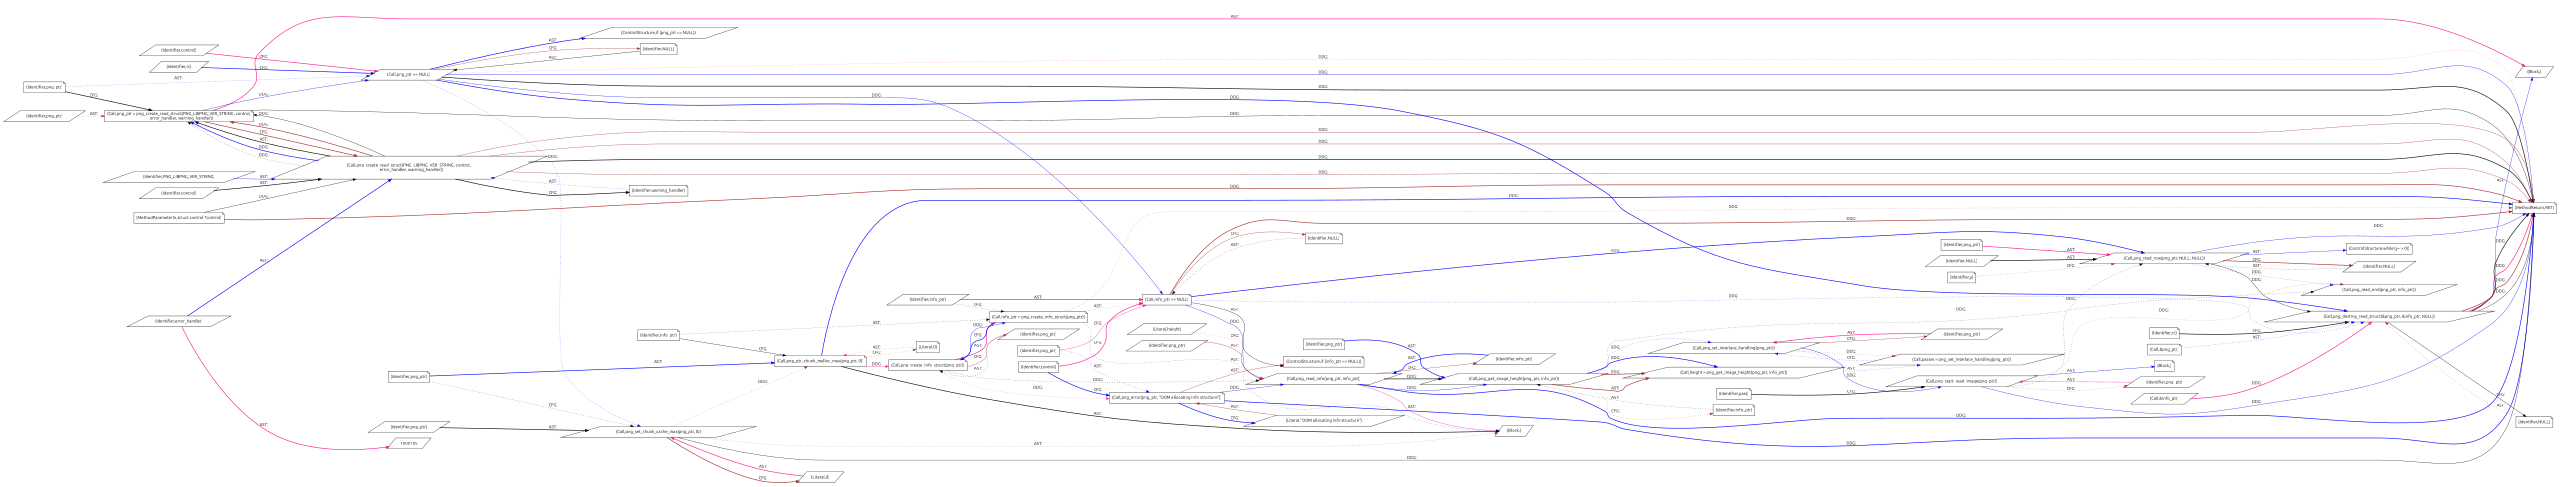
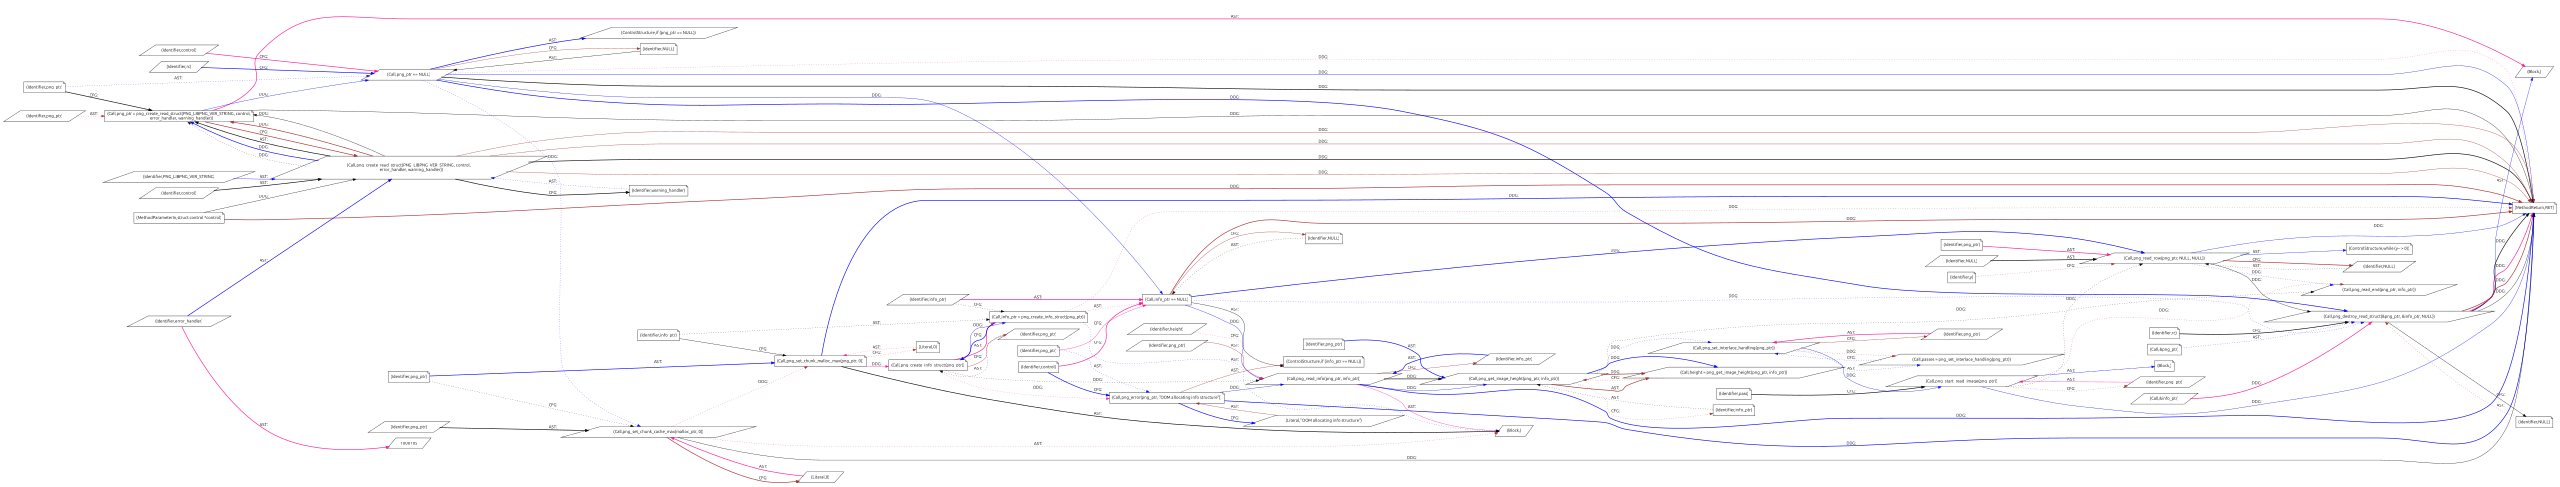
(1167, 329) -> (1167, 329)
(820, 361) -> (820, 361)
none -> (1625, 380)
(659, 432) -> (659, 432)
